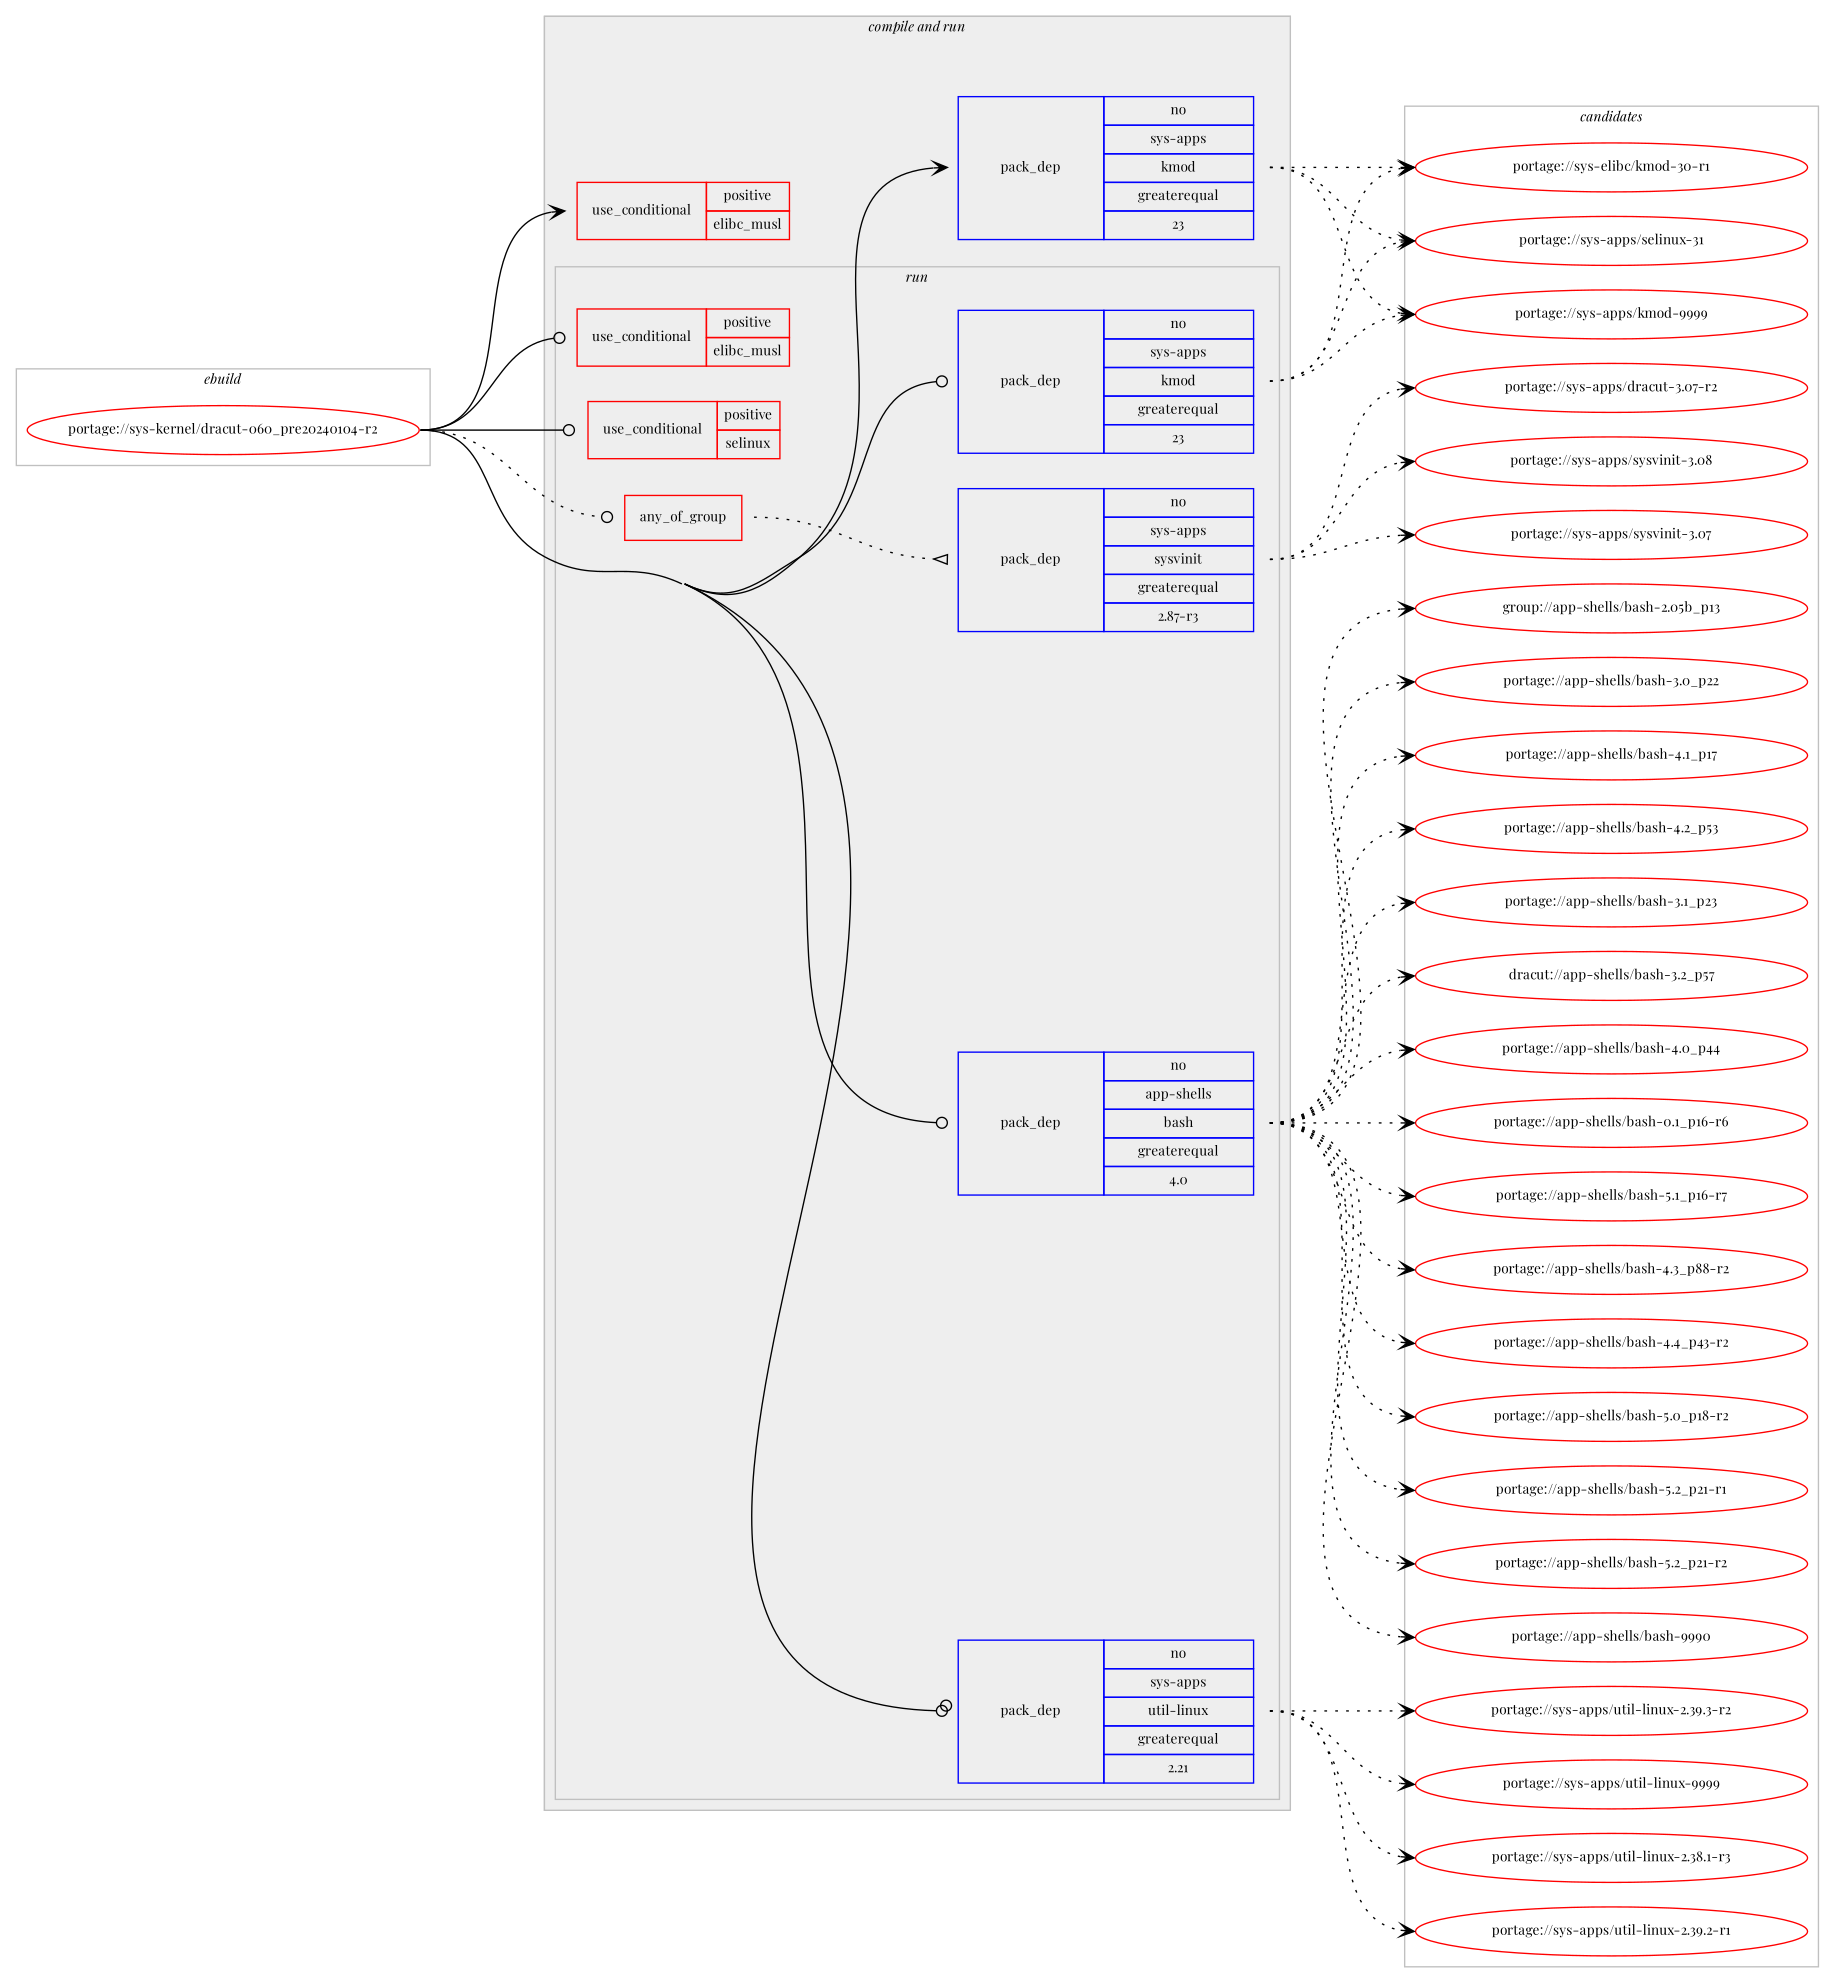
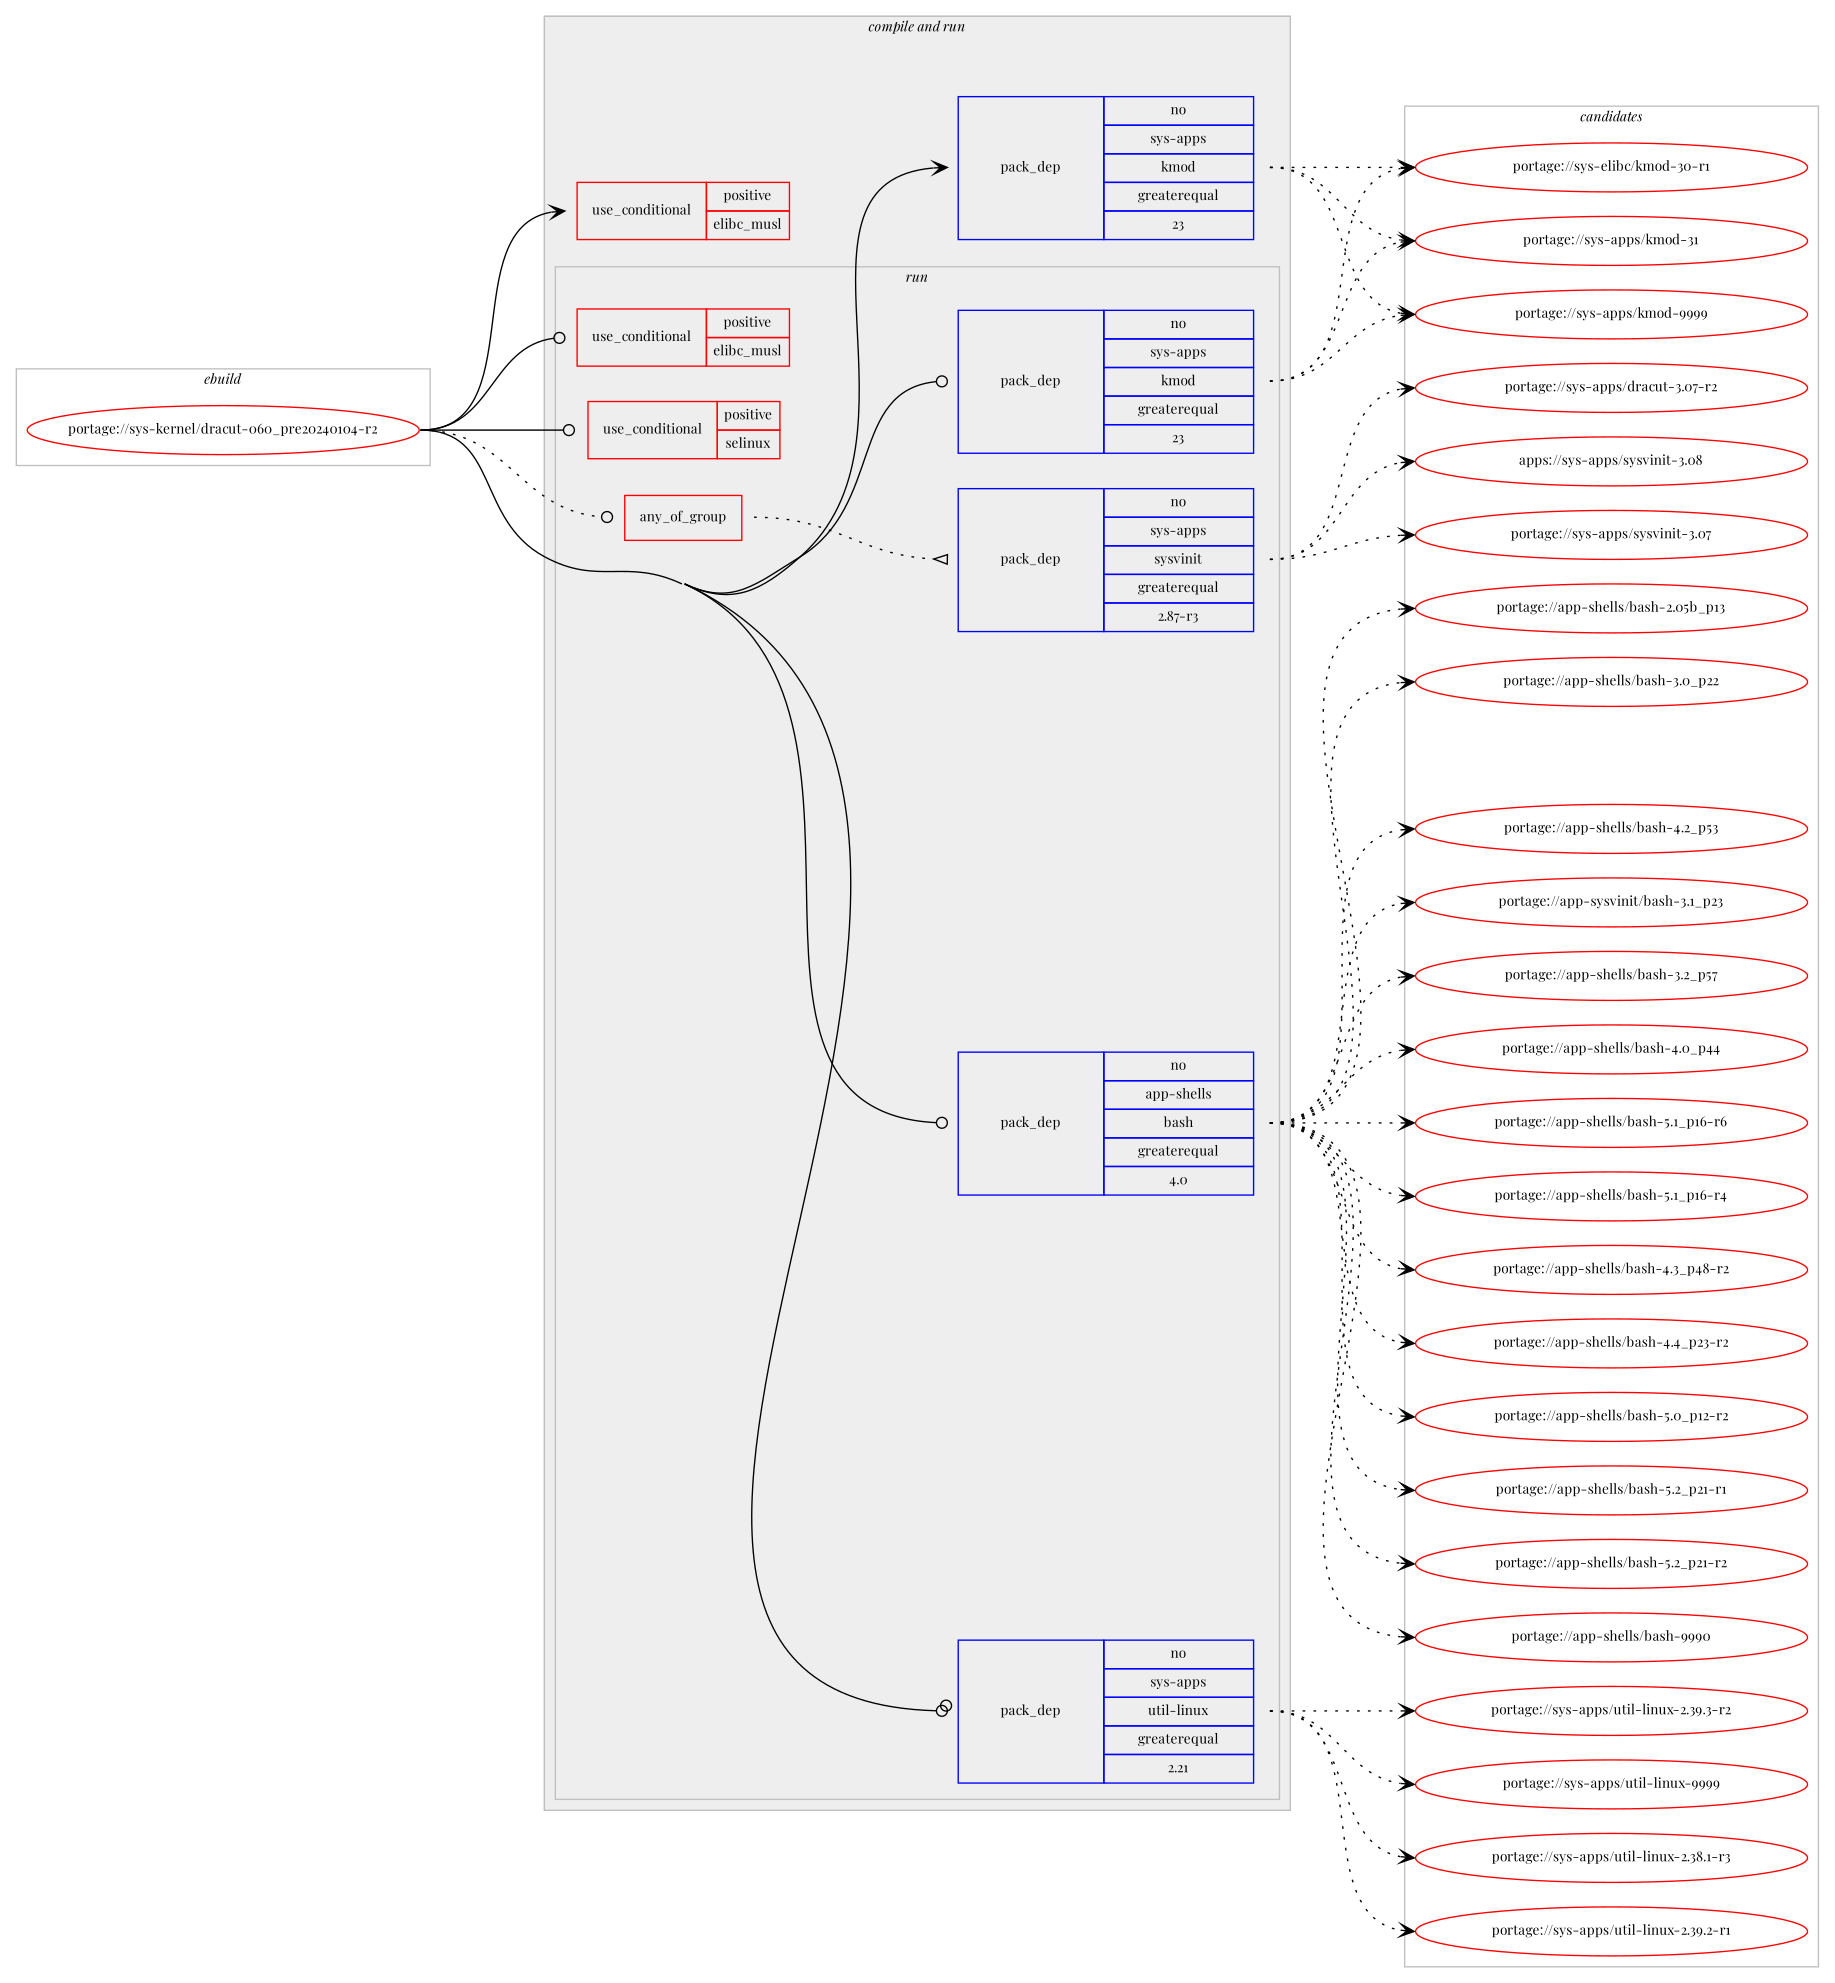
(1612, 241) -> (1612, 241)
(1612, 461) -> (1612, 461)
(1612, 608) -> (1612, 608)
(1612, 755) -> none
(1612, 902) -> (1612, 902)
(1612, 976) -> (1612, 976)
(1612, 1123) -> (1612, 1123)
(1612, 1196) -> (1612, 1196)
(1612, 1270) -> (1612, 1270)
(1612, 1343) -> (1612, 1343)
(1612, 1417) -> (1612, 1417)
